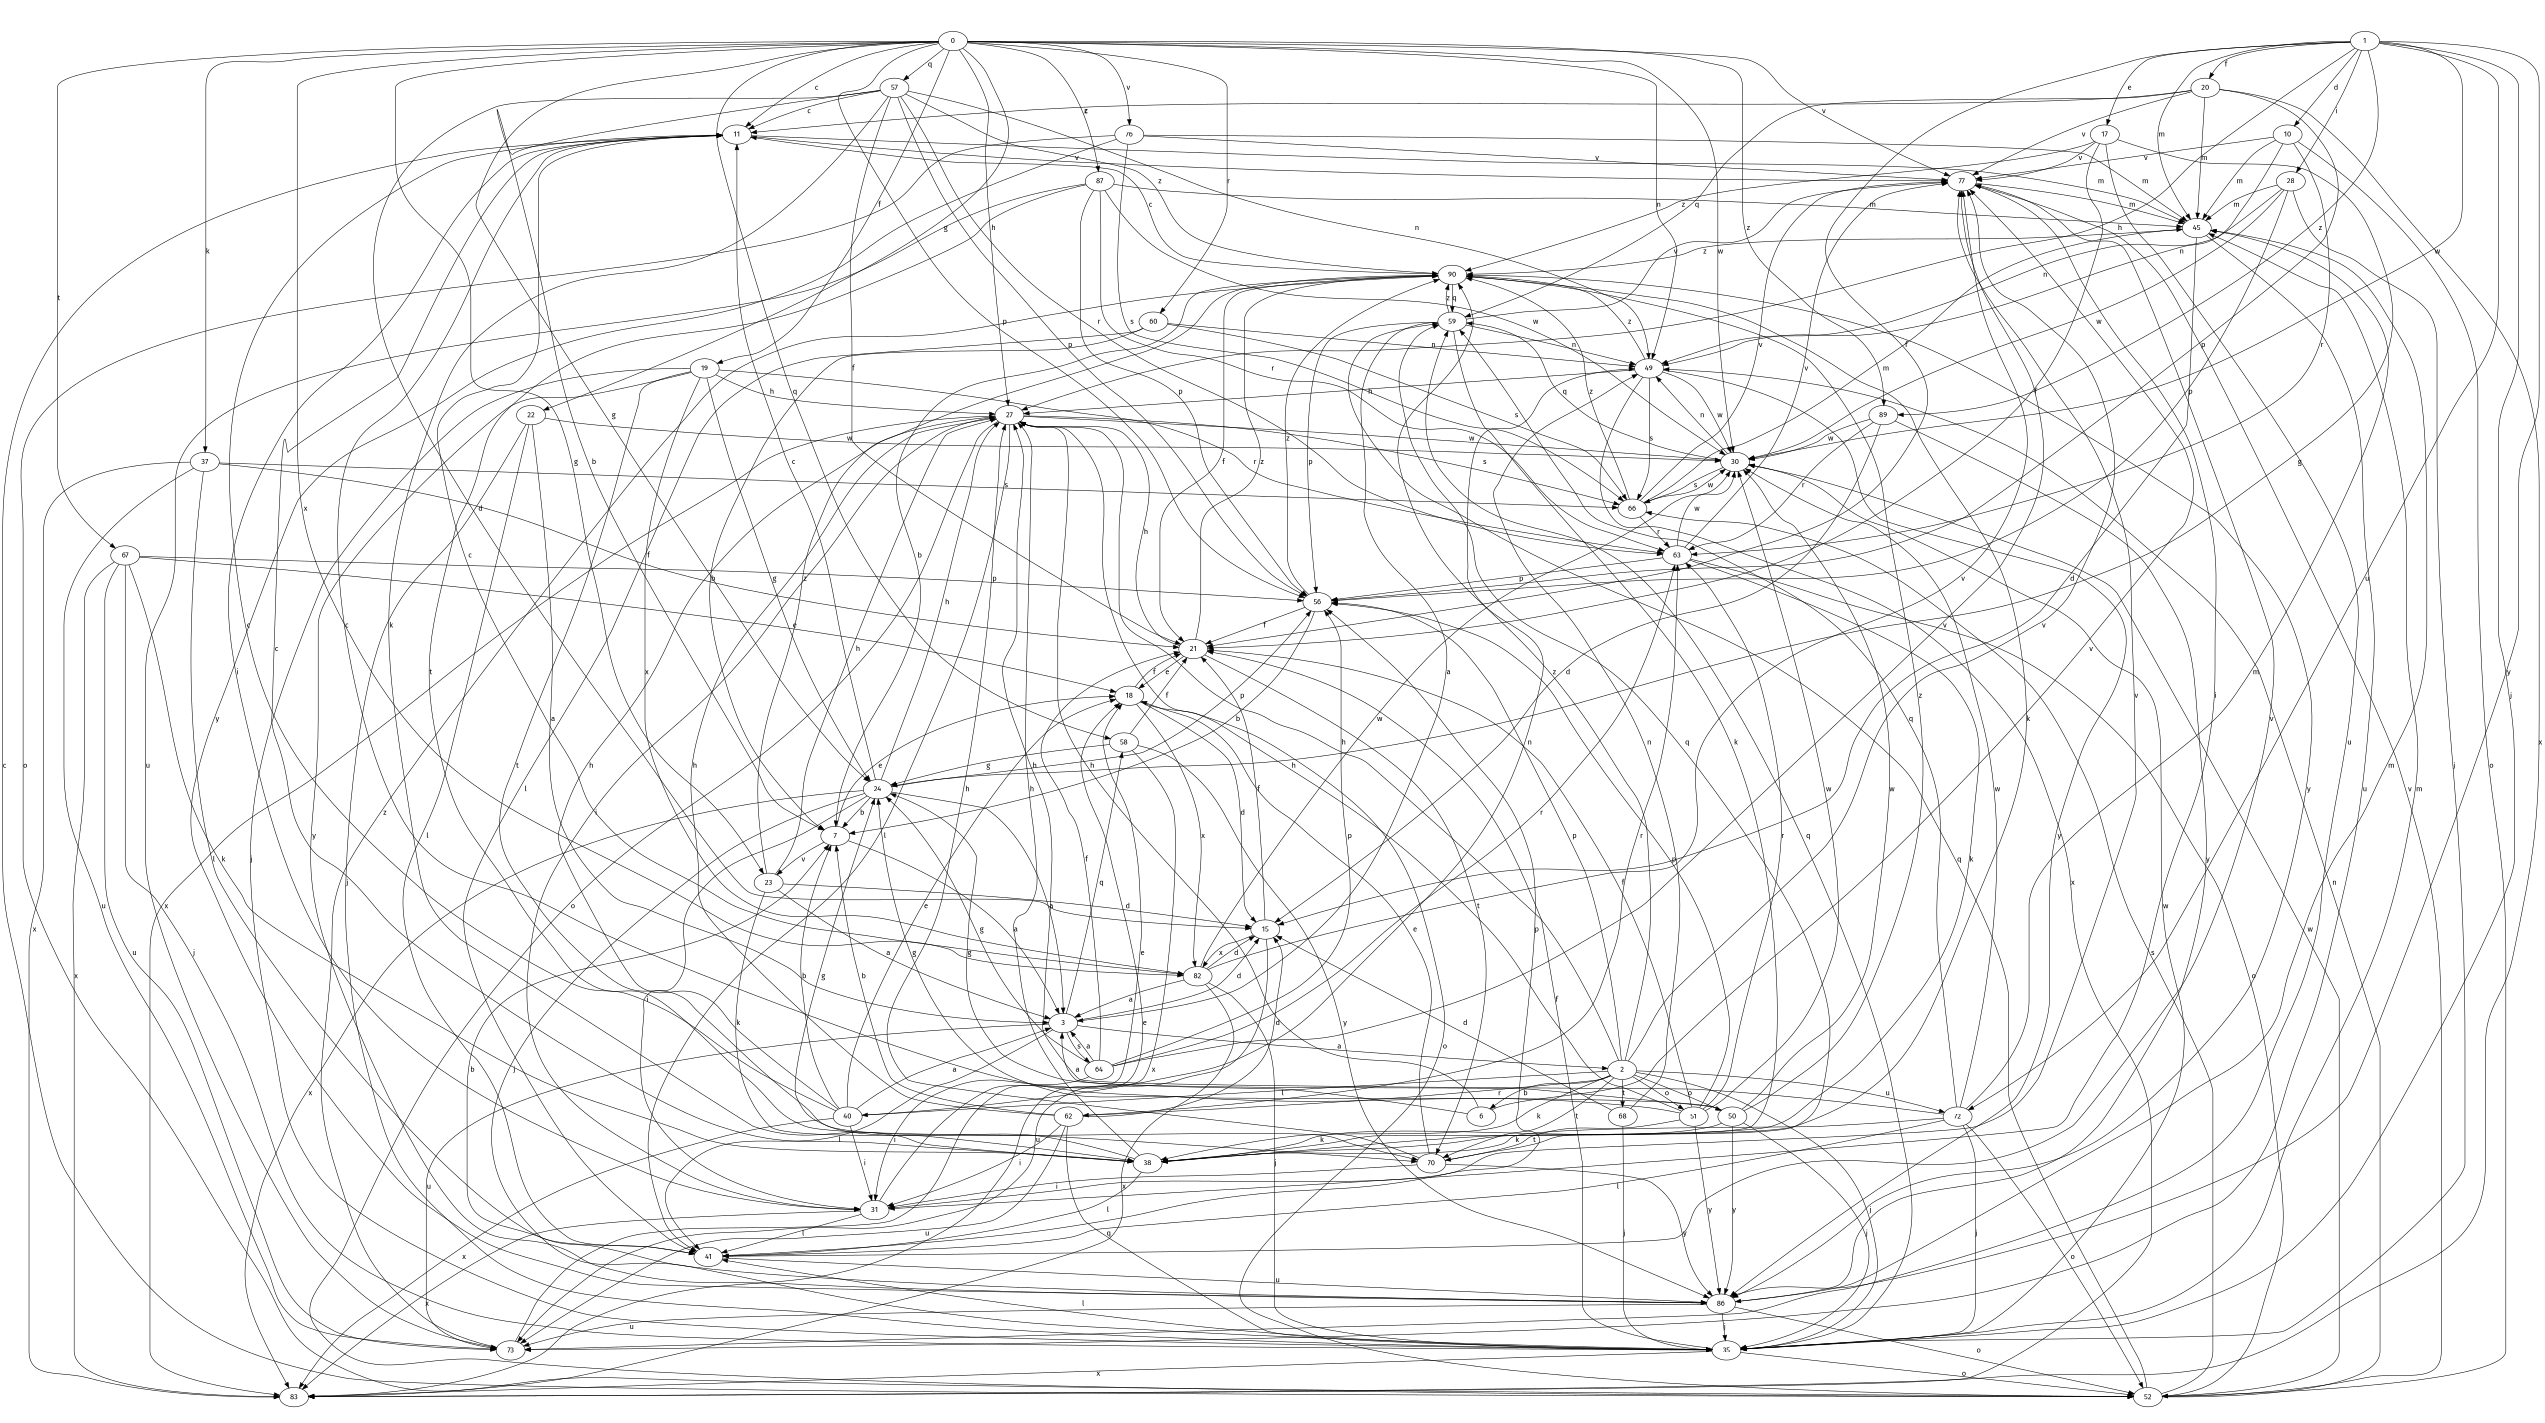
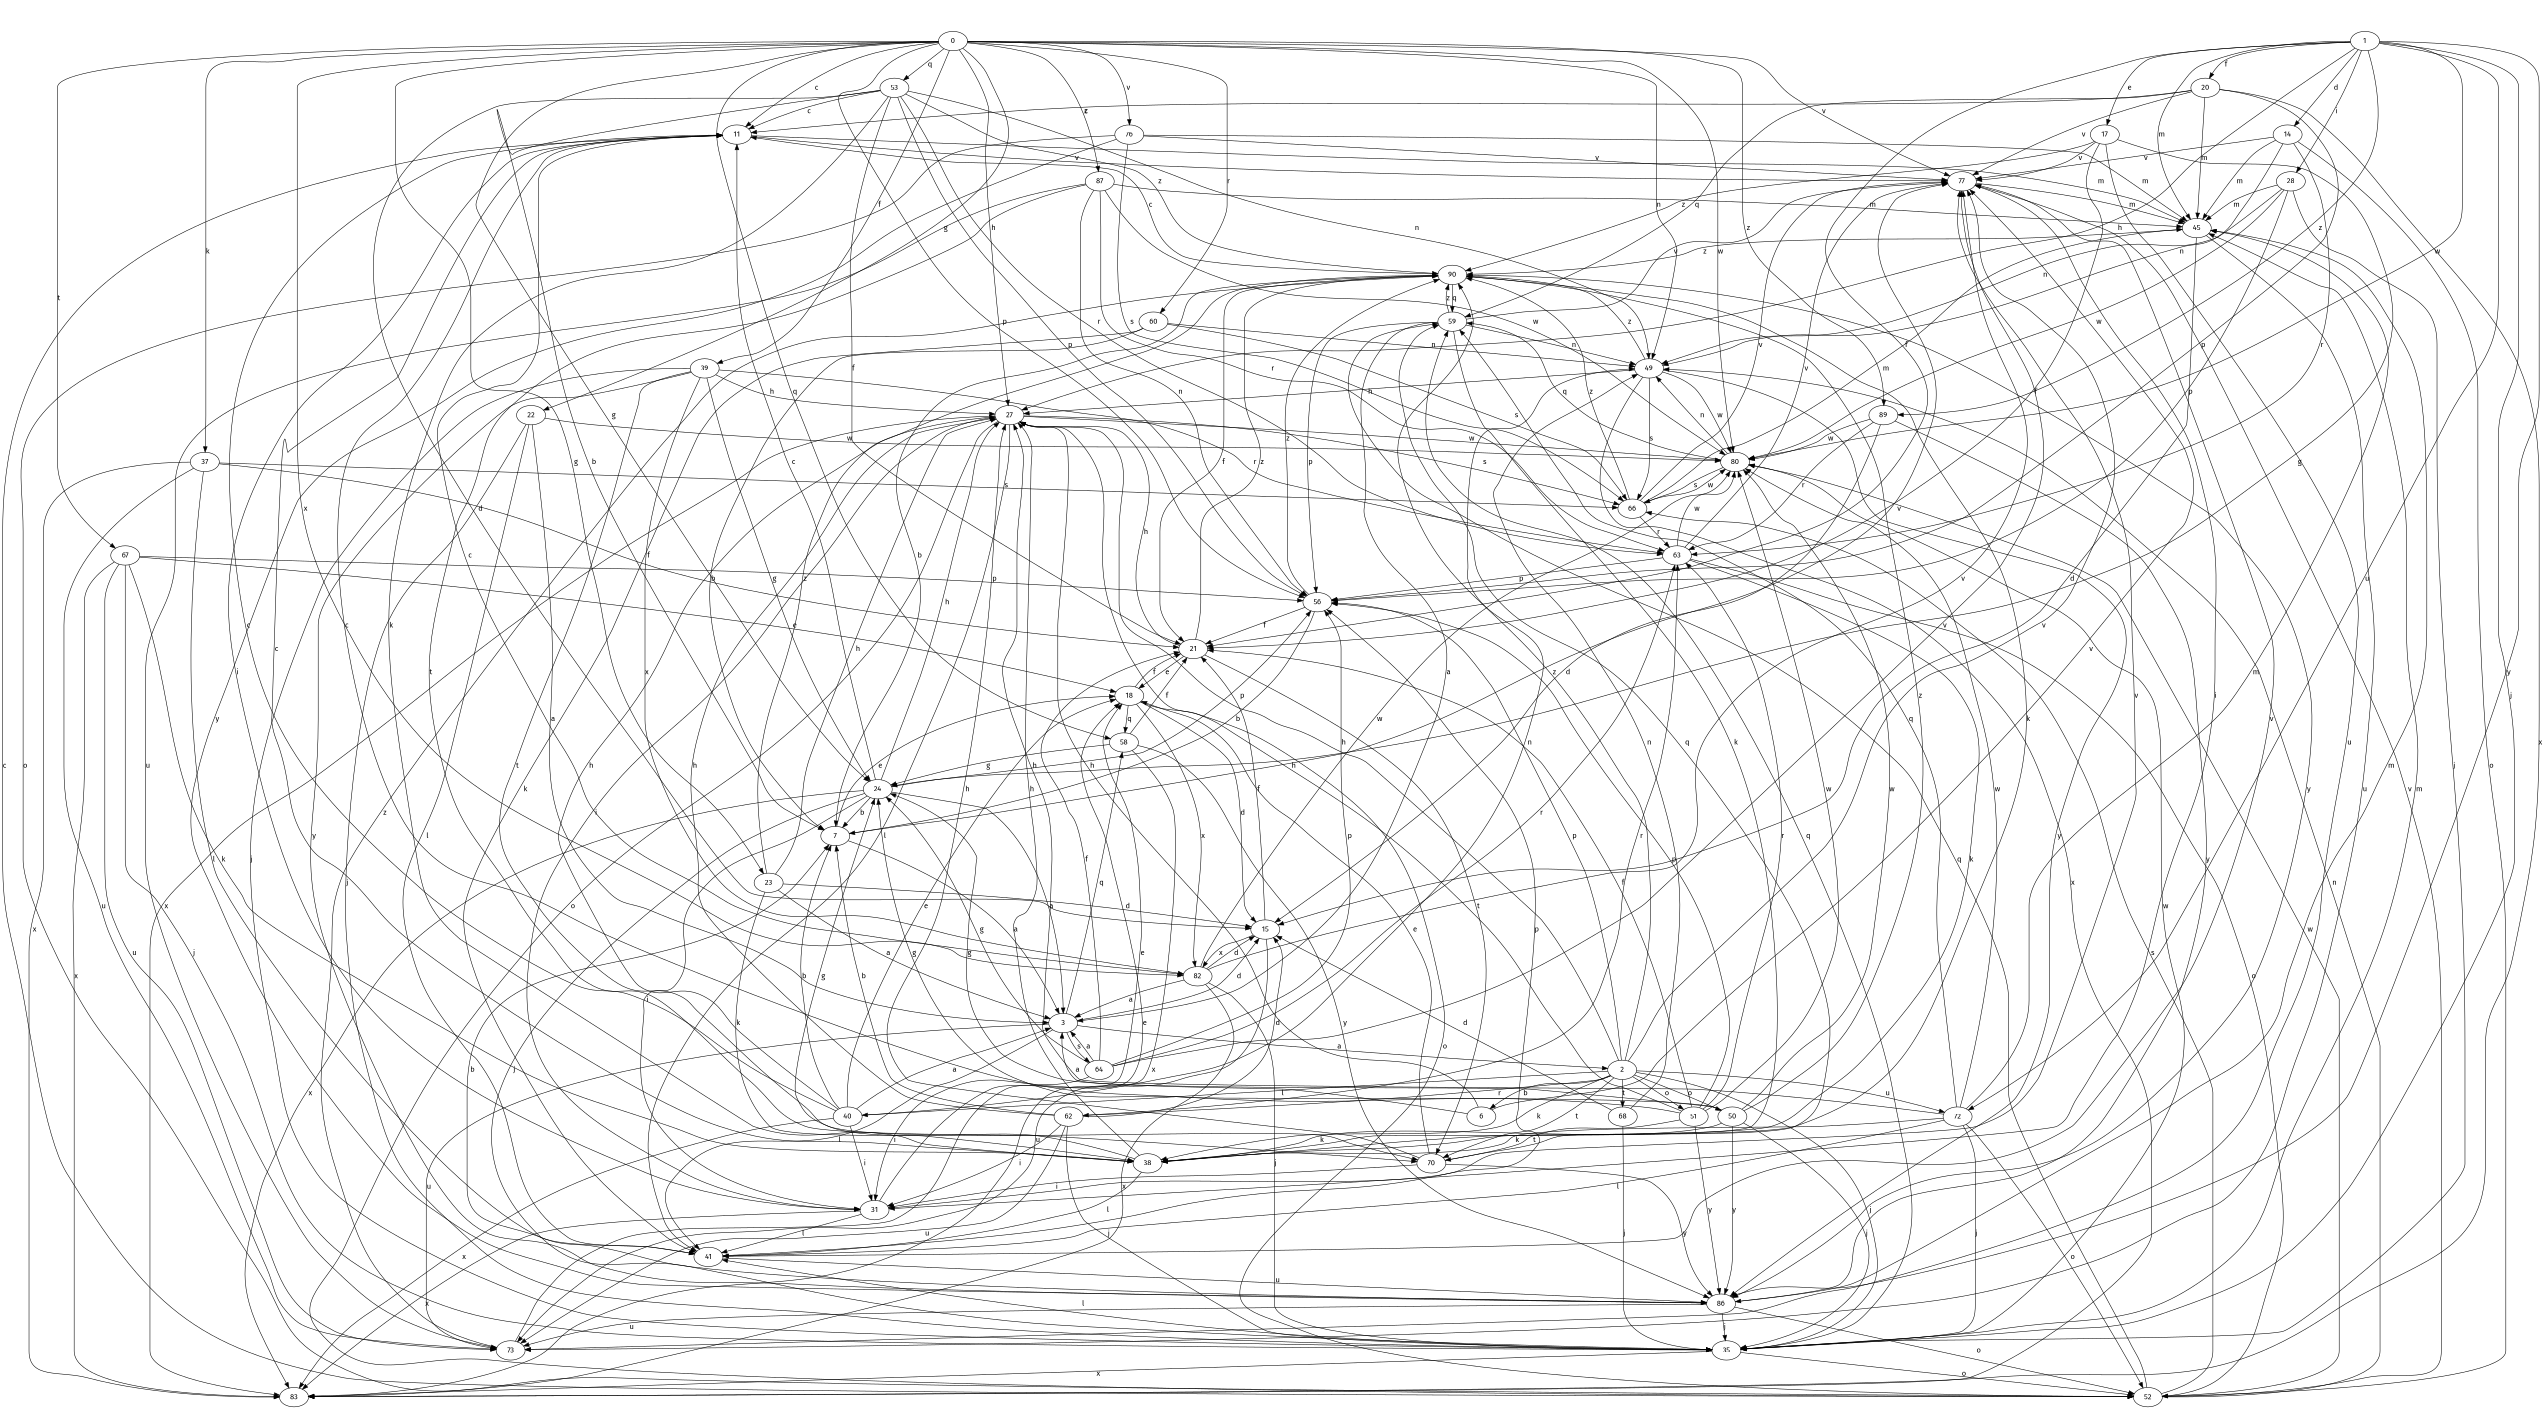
(894, 88) -> (894, 88)
(2288, 135) -> (2288, 135)
(705, 368) -> (705, 368)
(1181, 392) -> (1181, 392)
(1735, 462) -> (1735, 462)
none -> (1127, 716)
(526, 789) -> (526, 789)
(802, 855) -> (1567, 658)
(1553, 985) -> none
(1109, 1234) -> (1109, 1234)
